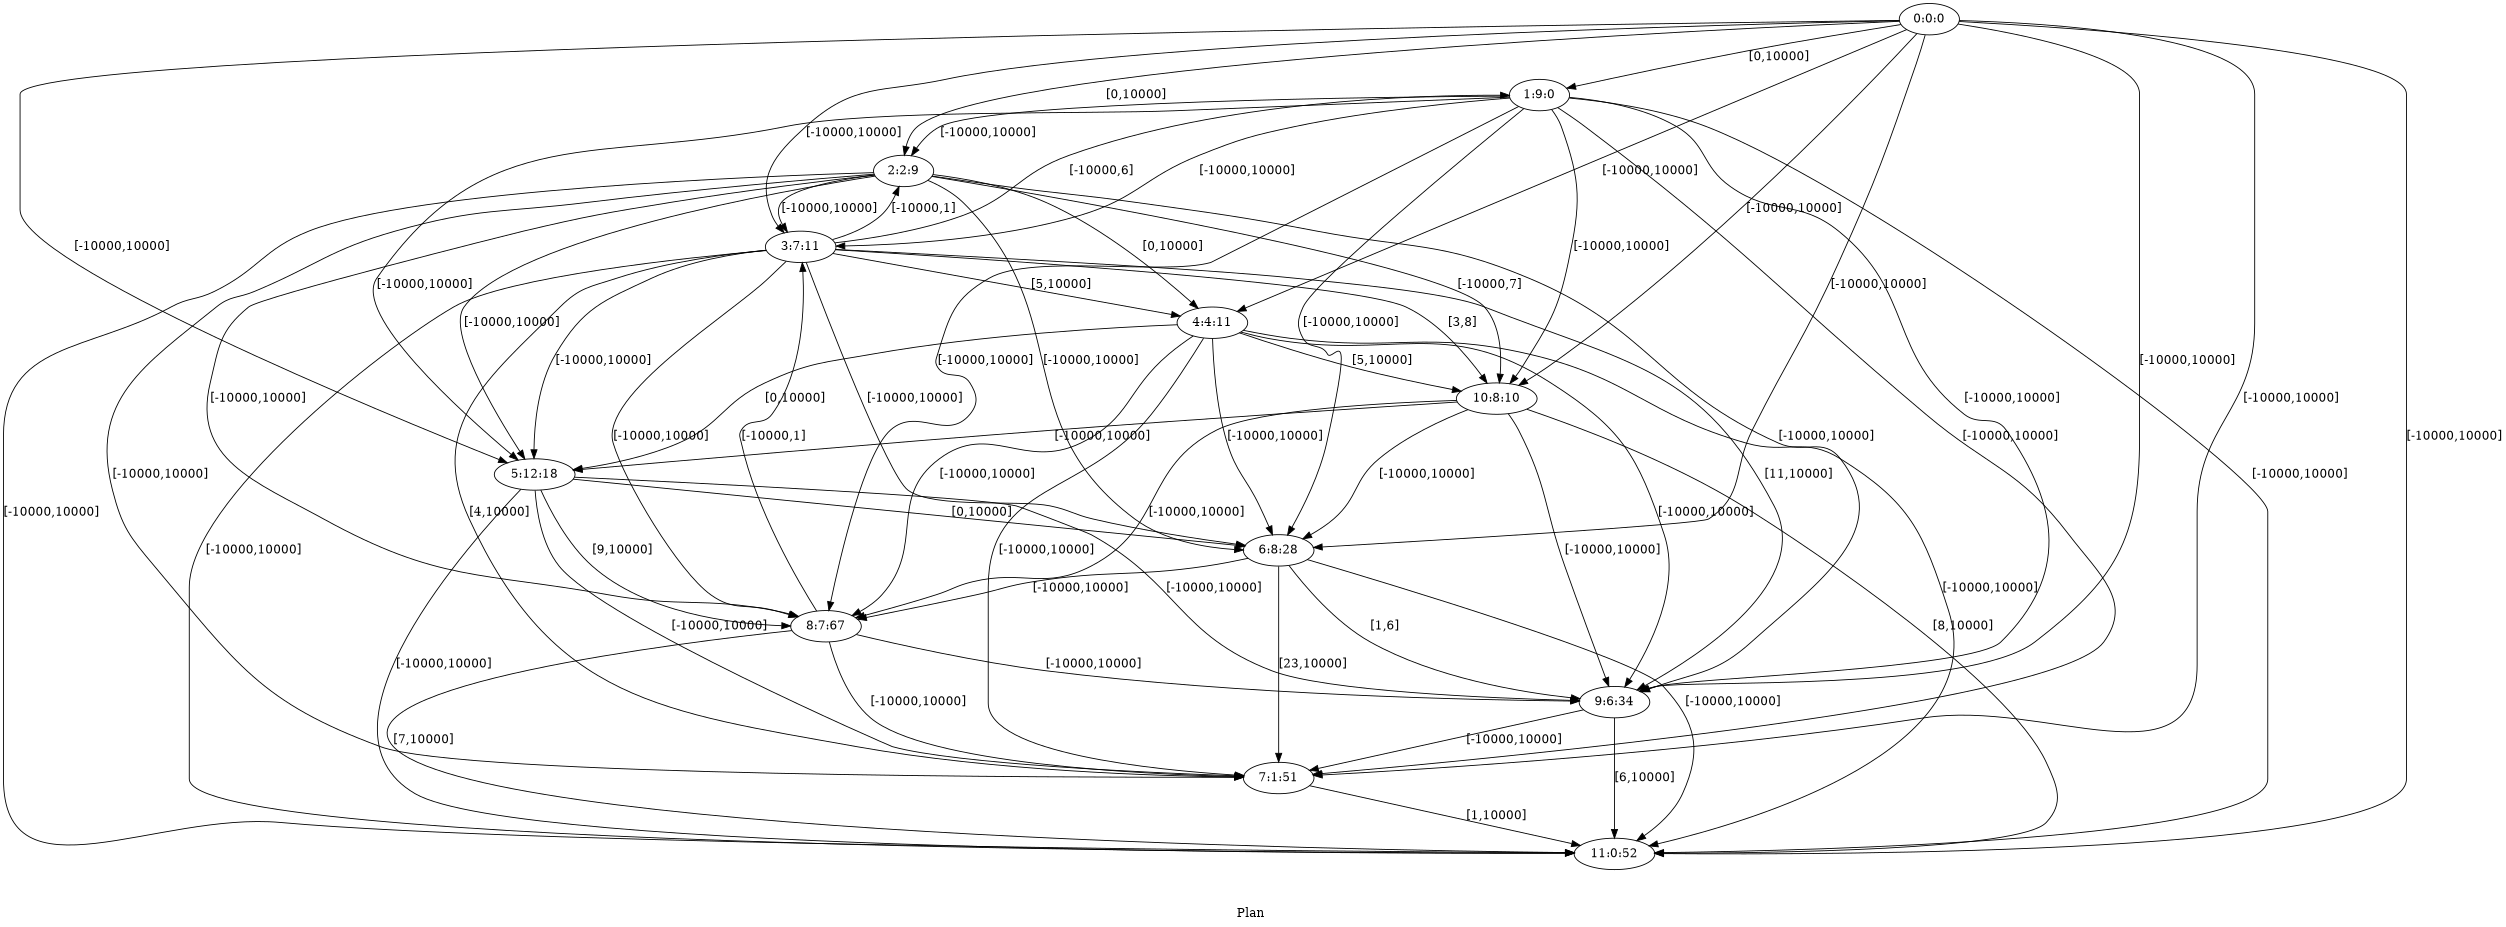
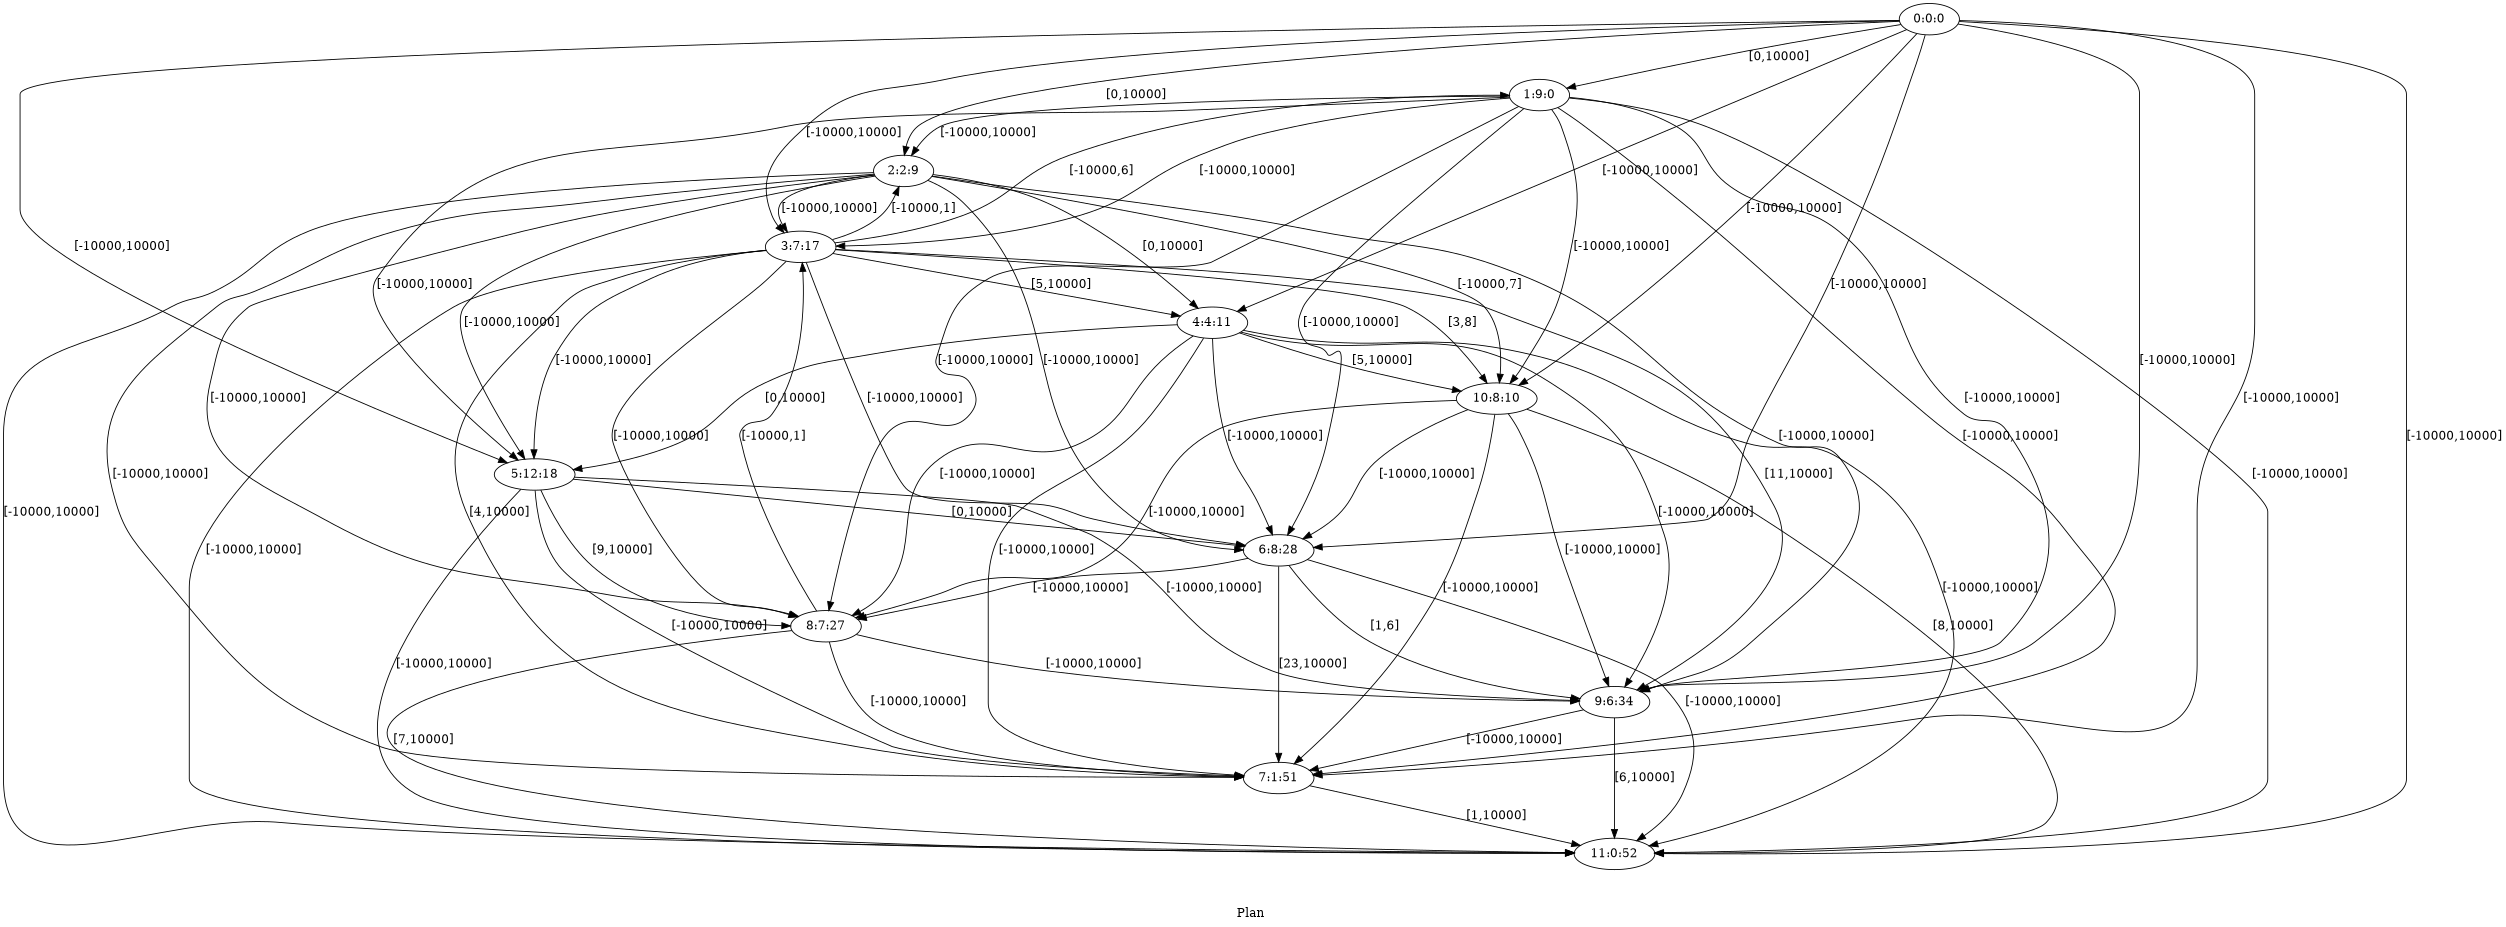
(801, 247) -> (801, 247)
(1020, 433) -> (1431, 605)
(826, 626) -> (826, 626)
